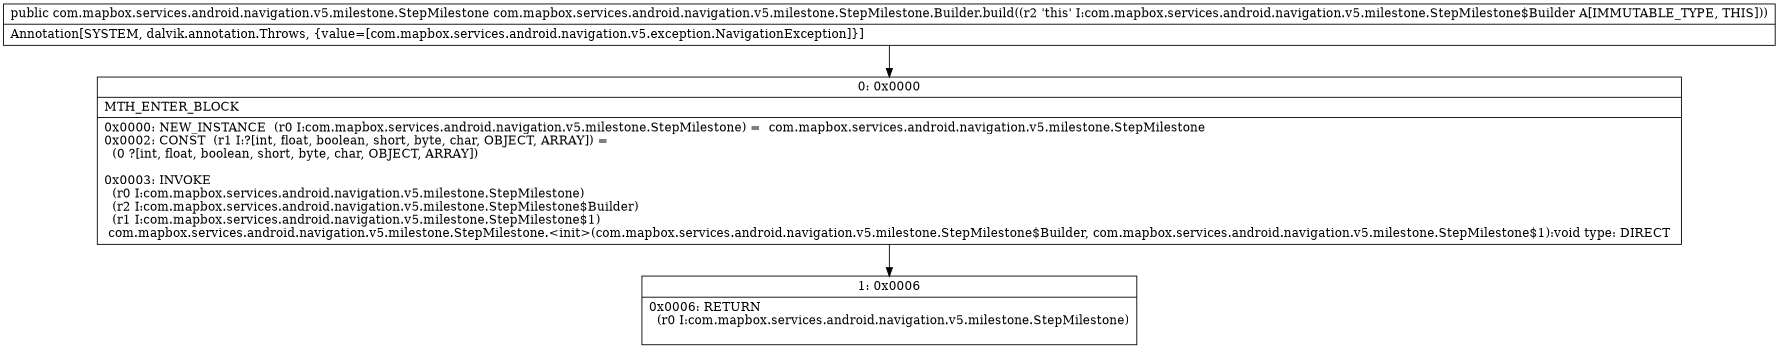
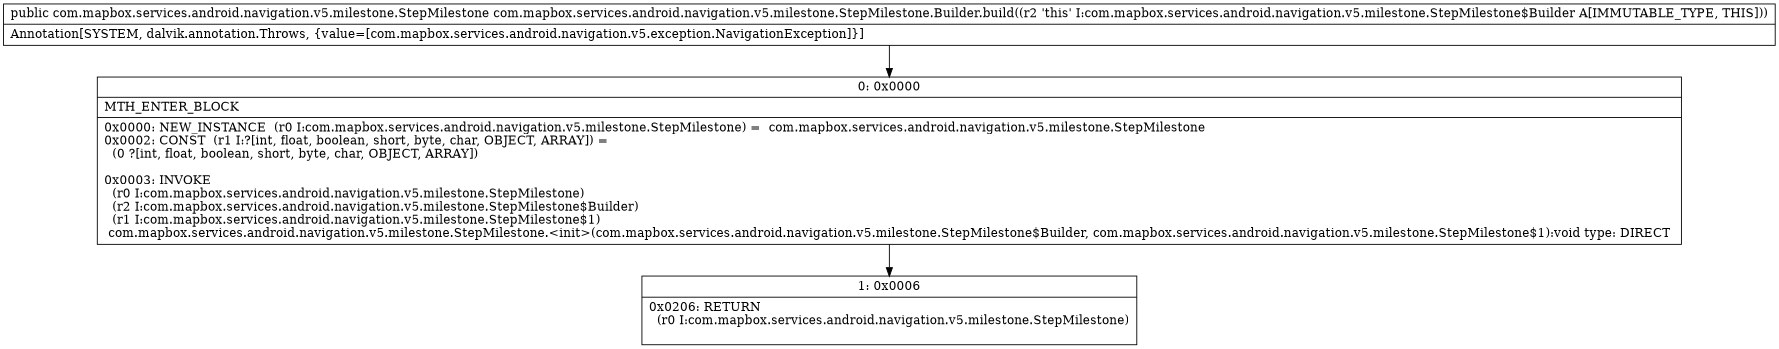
(709, 307) -> (709, 307)
